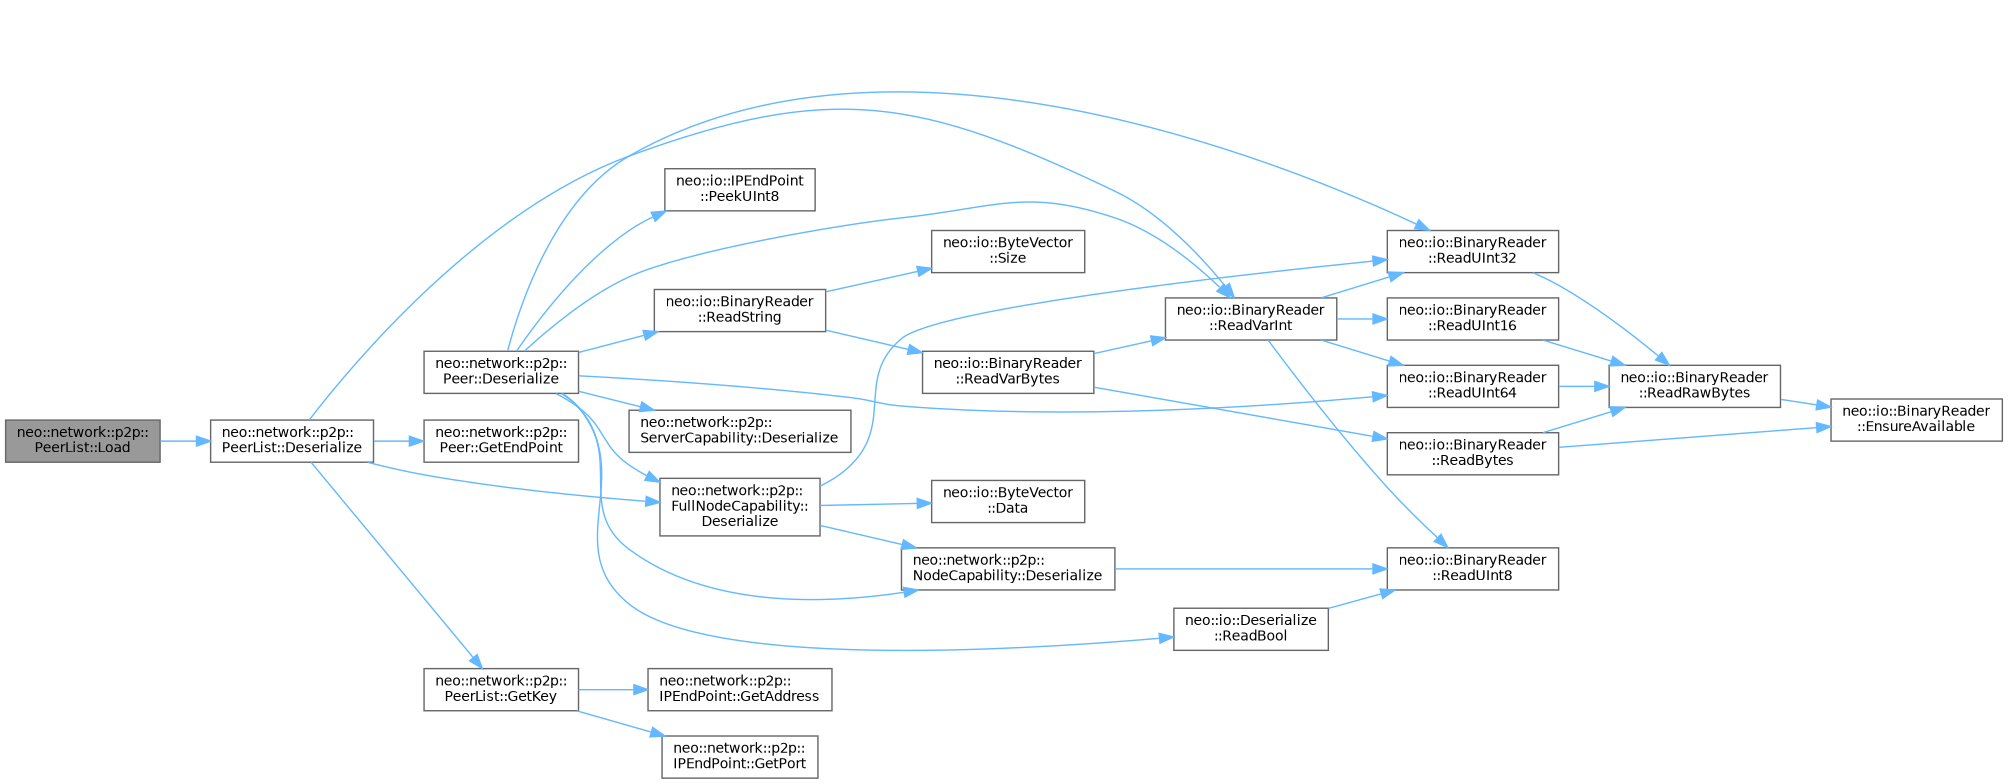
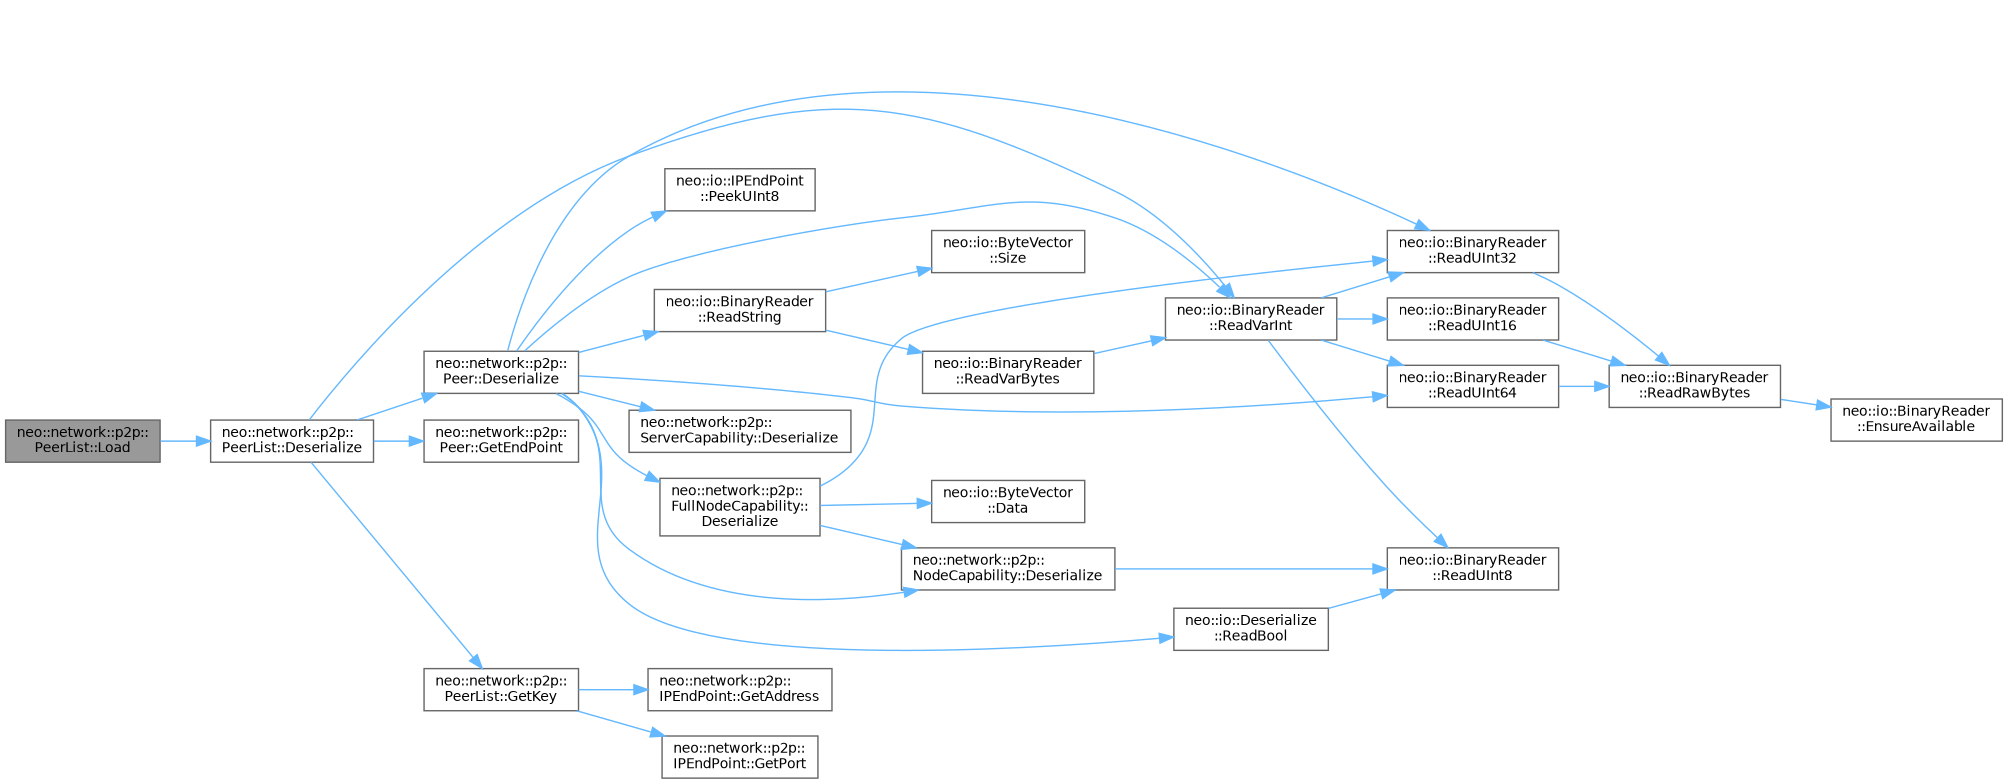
(1473, 454) -> none
(506, 487) -> (390, 409)
